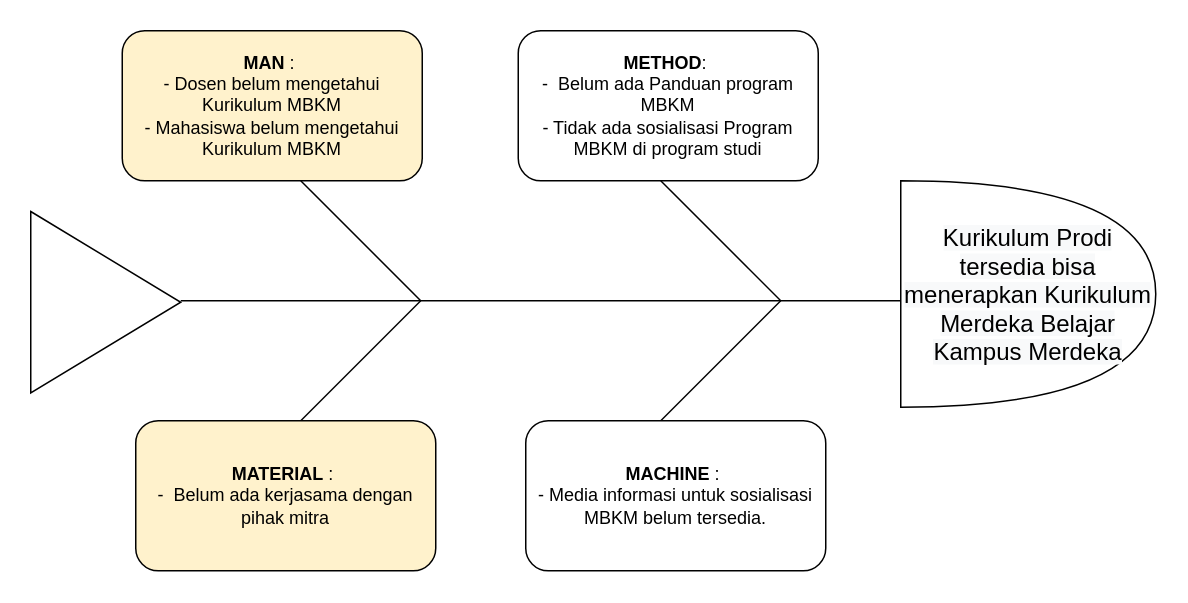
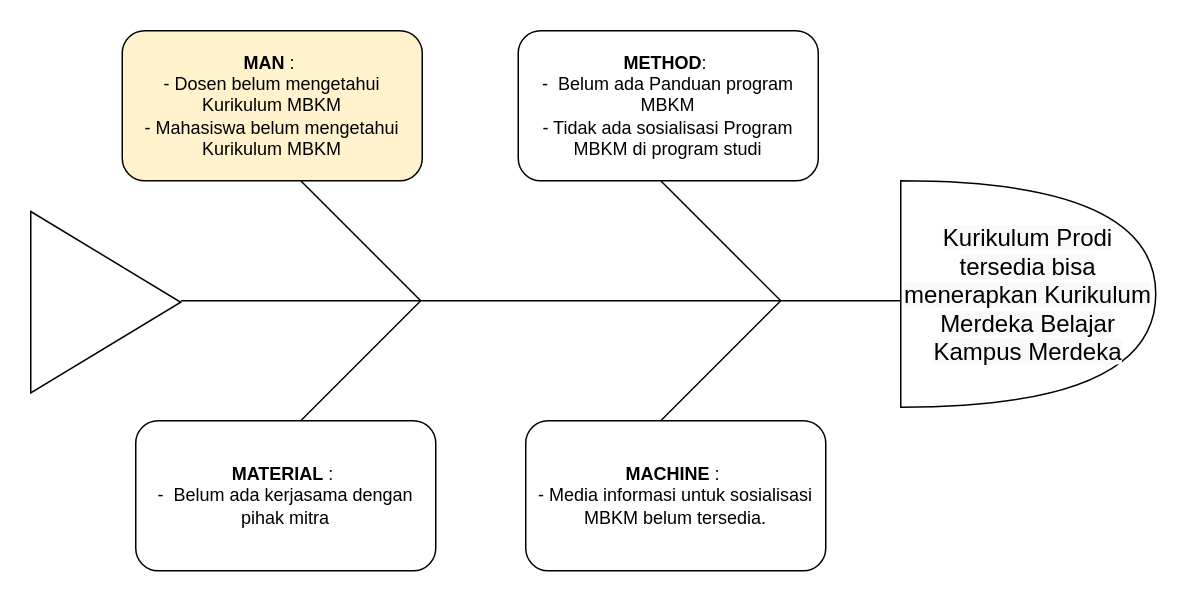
(286, 496) -> (286, 496)
